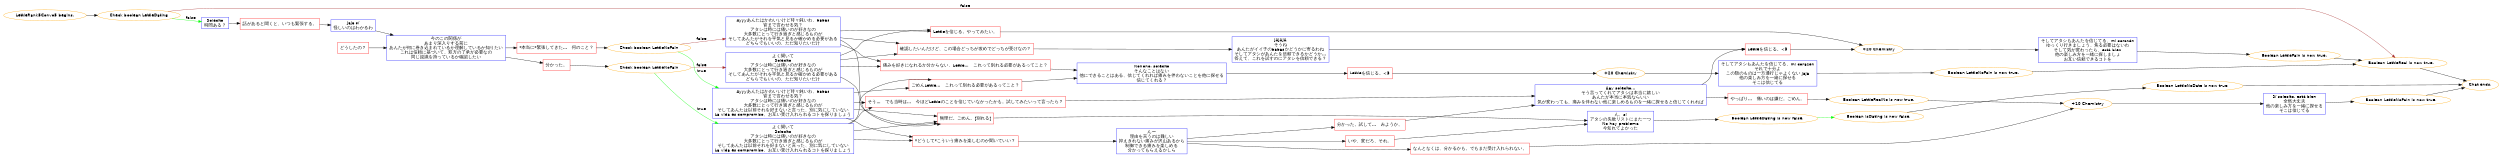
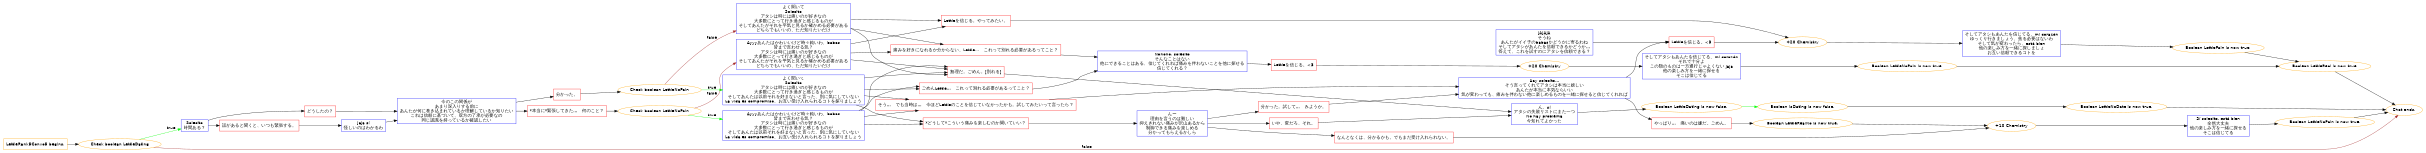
(1287, 8) -> (1279, 149)
(45, 15) -> (35, 144)
(191, 18) -> (171, 128)
(965, 49) -> none
none -> (254, 113)
